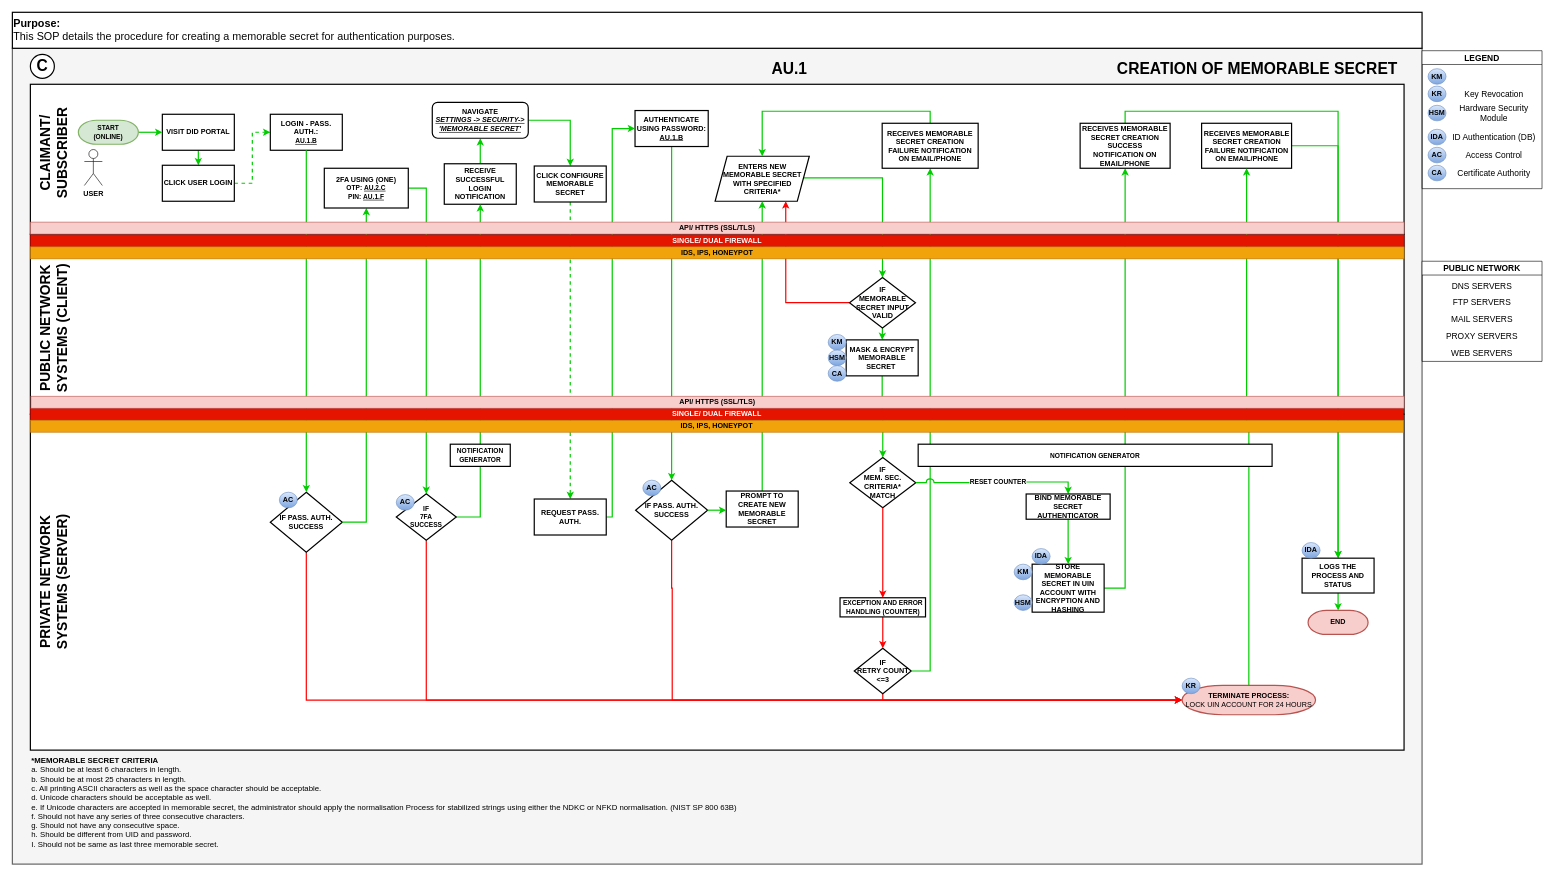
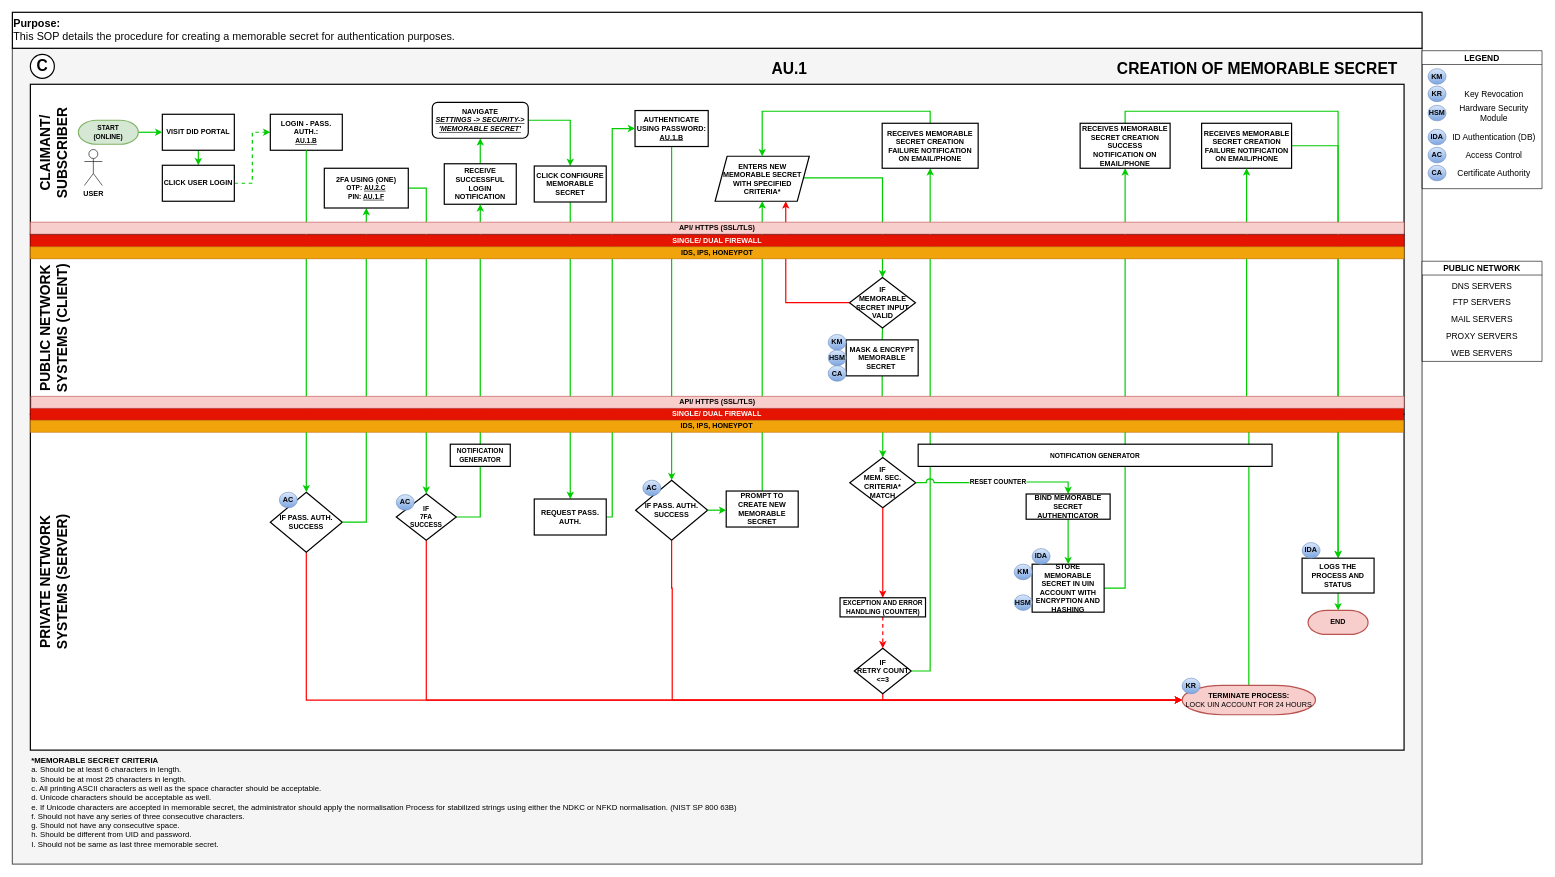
(570, 329) -> (570, 329)
(882, 333) -> (882, 335)
(883, 629) -> (883, 629)
